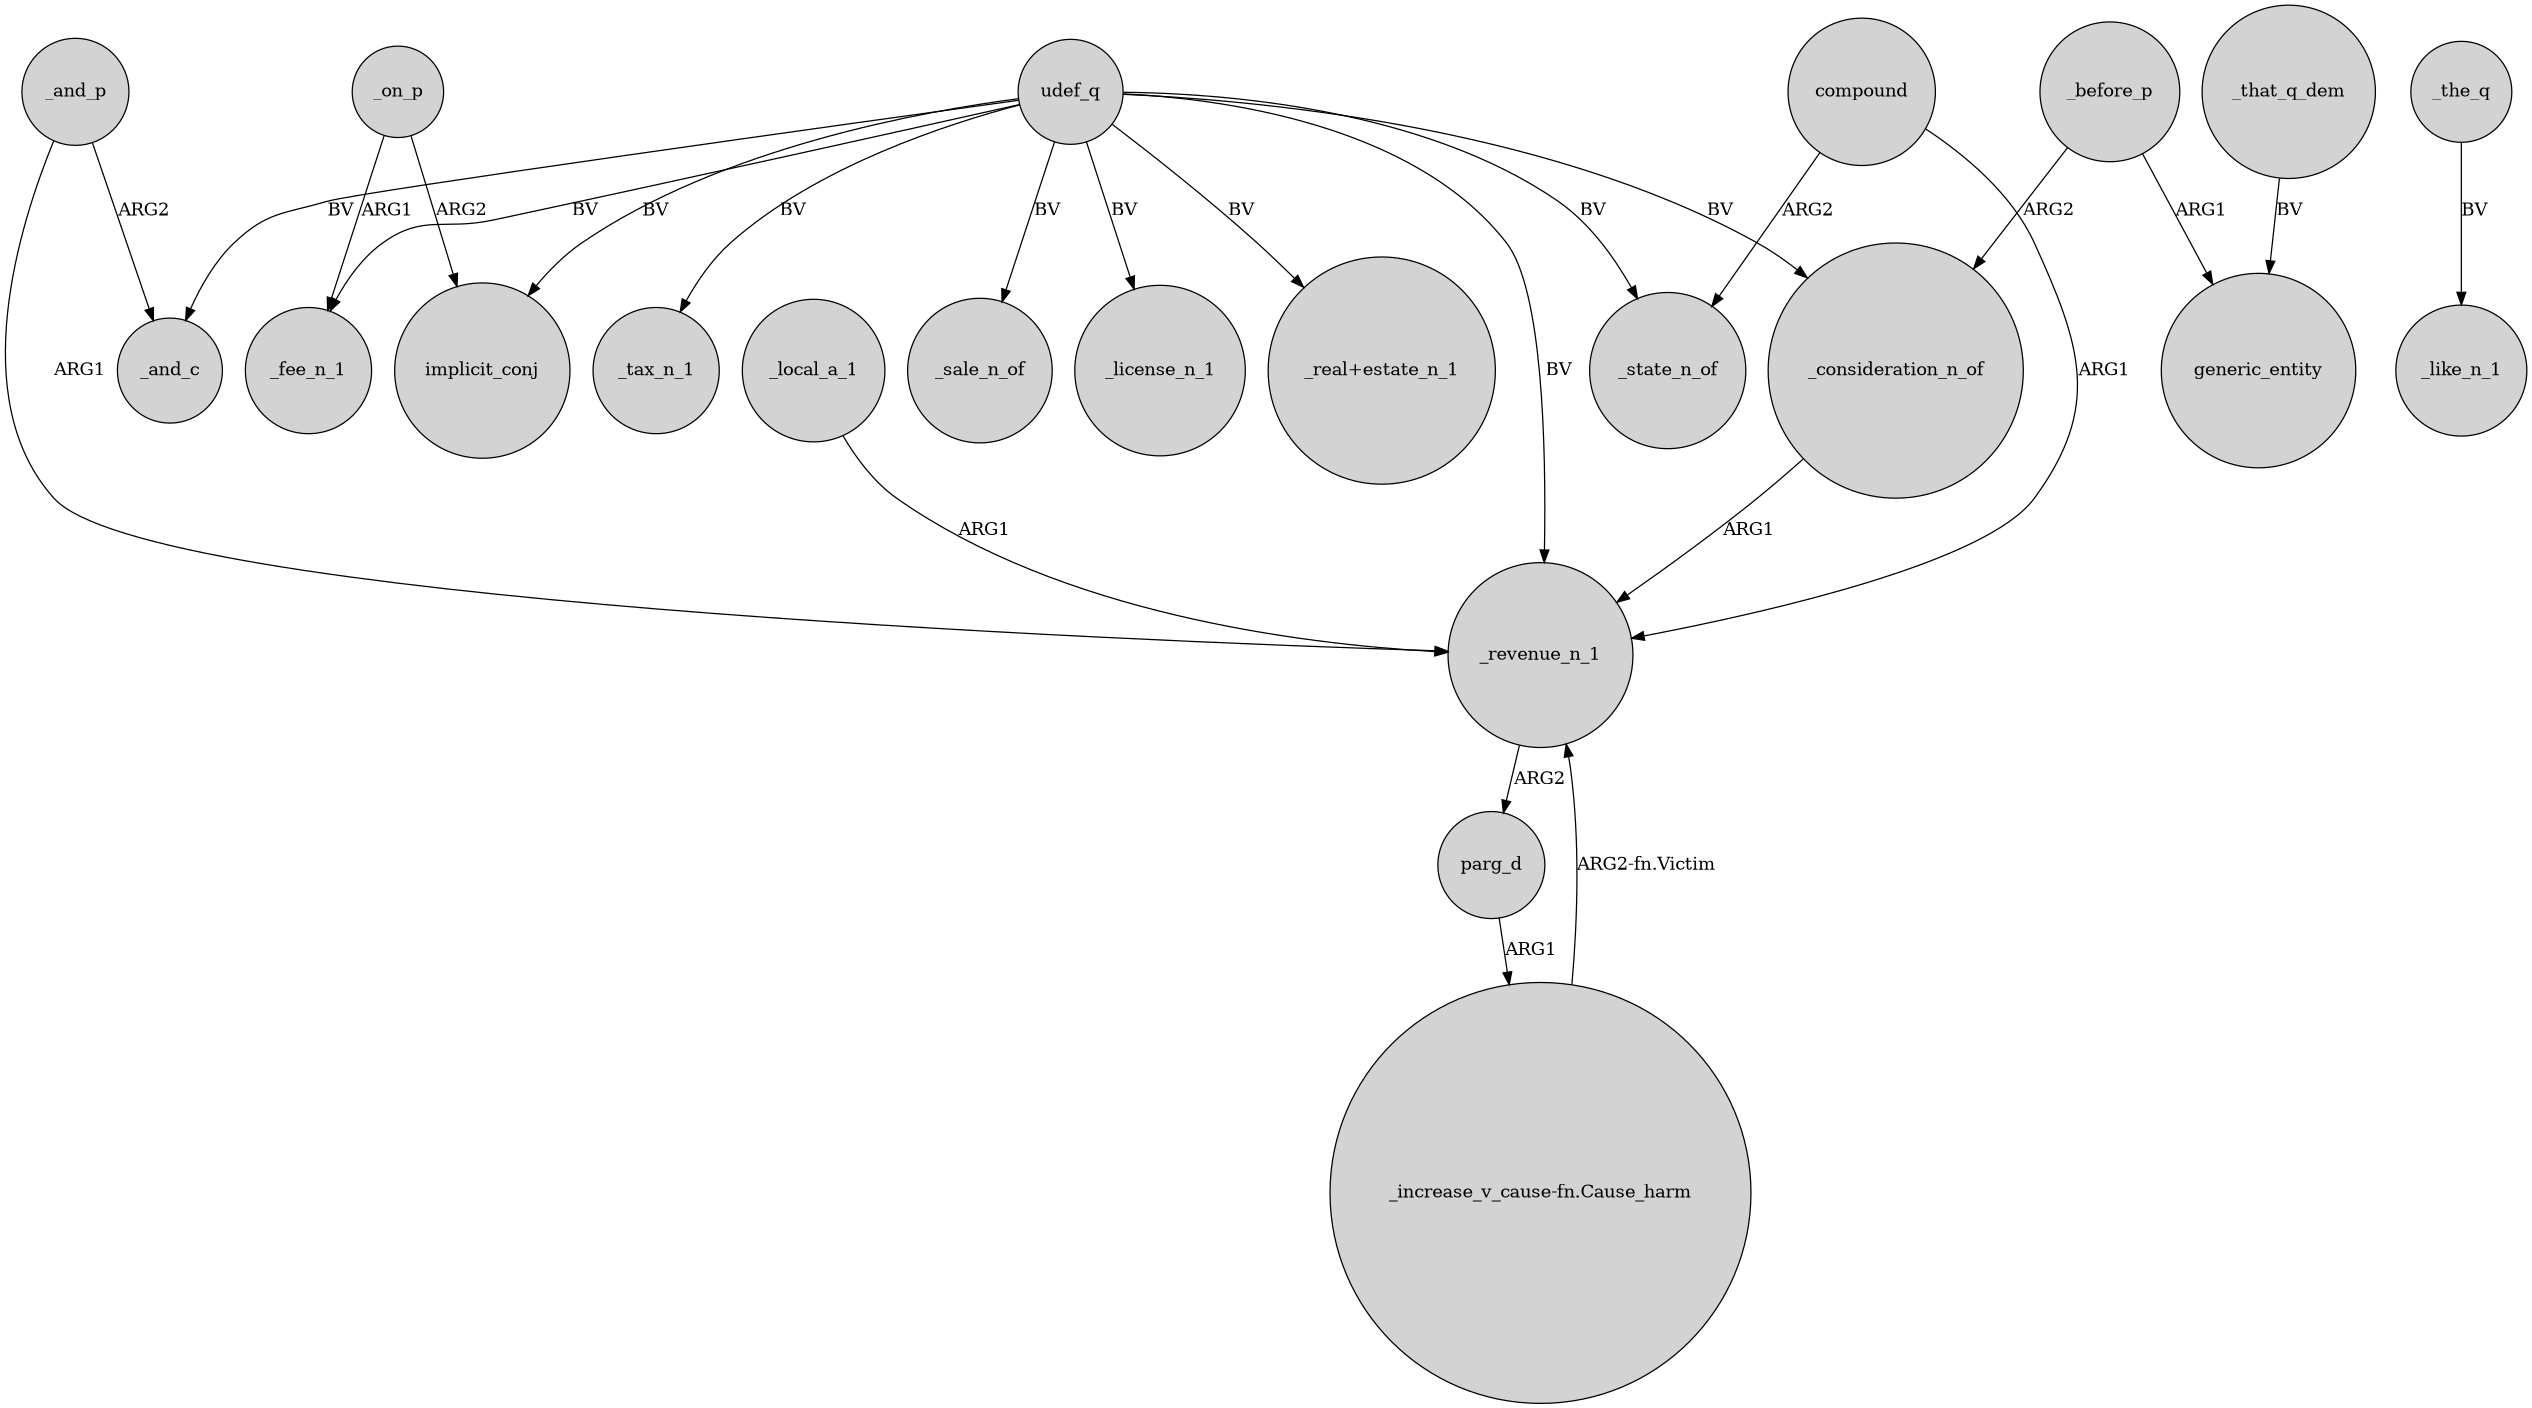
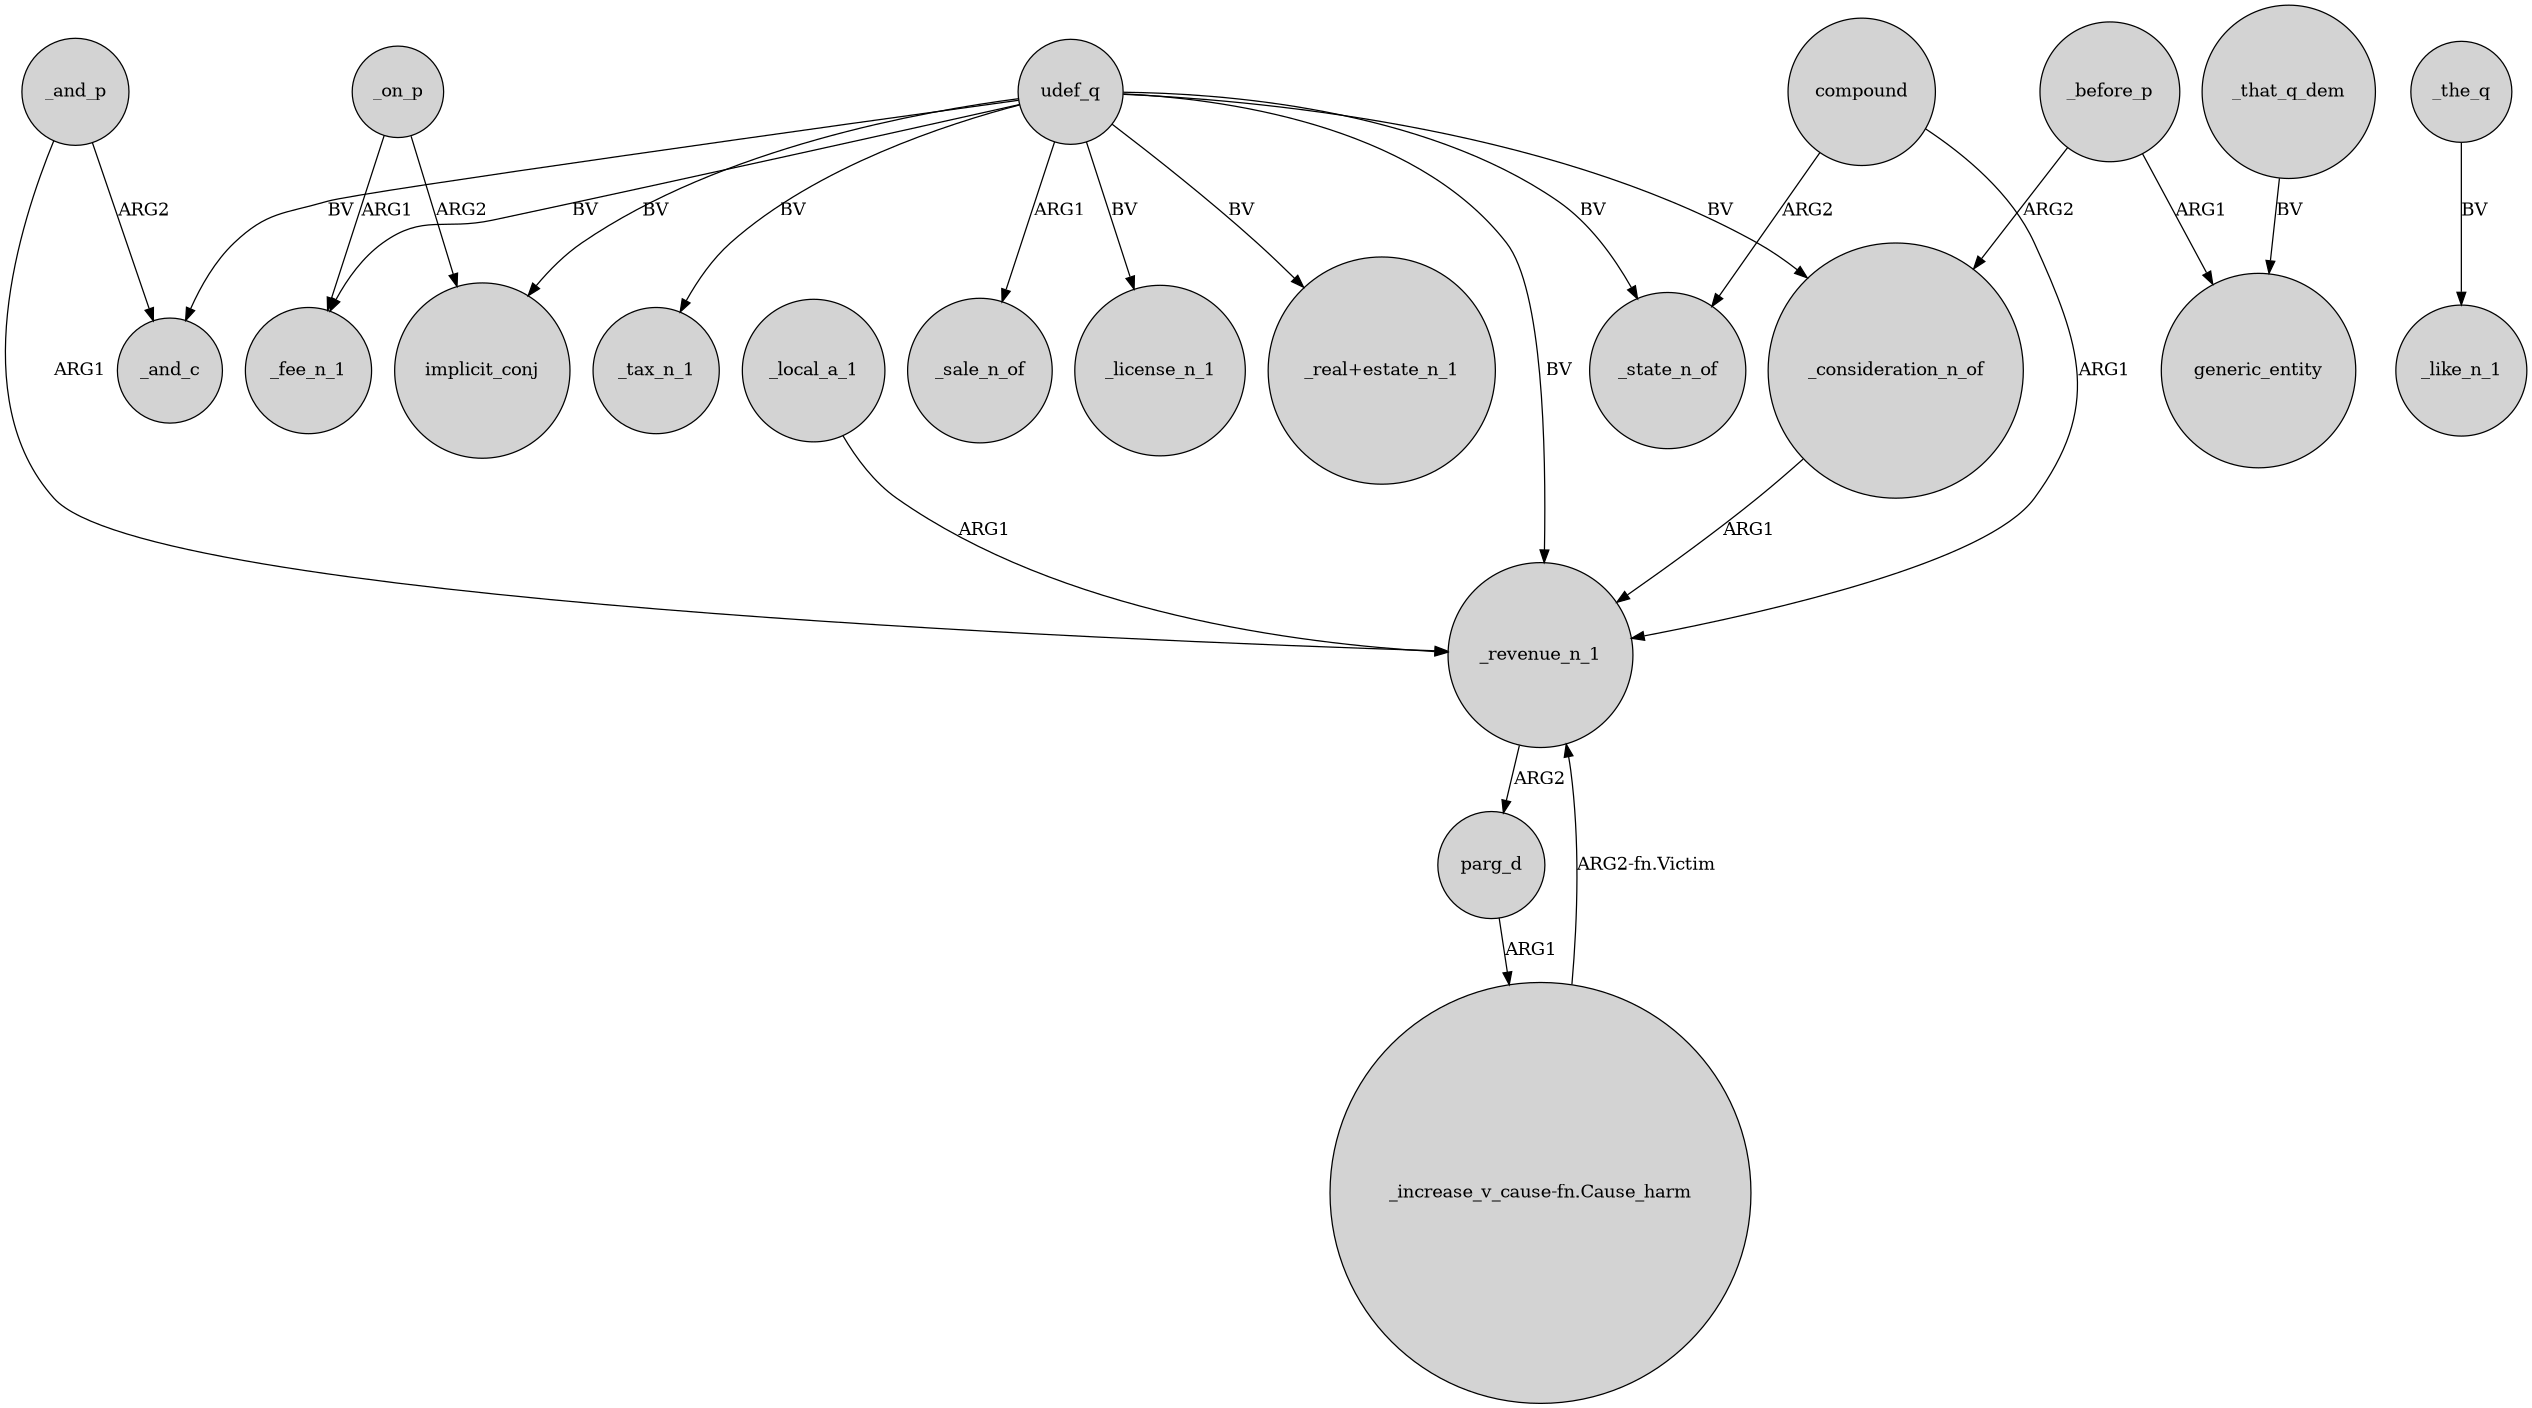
(1047, 211) -> (1060, 211)
